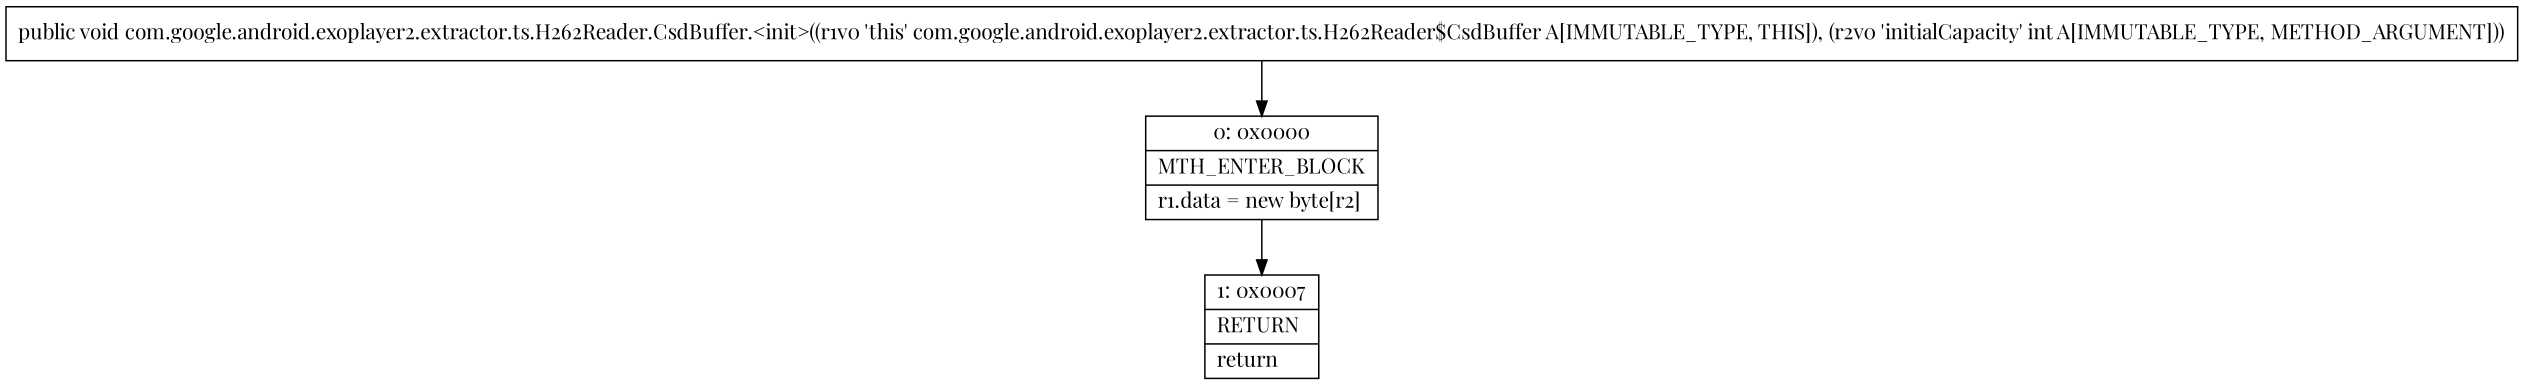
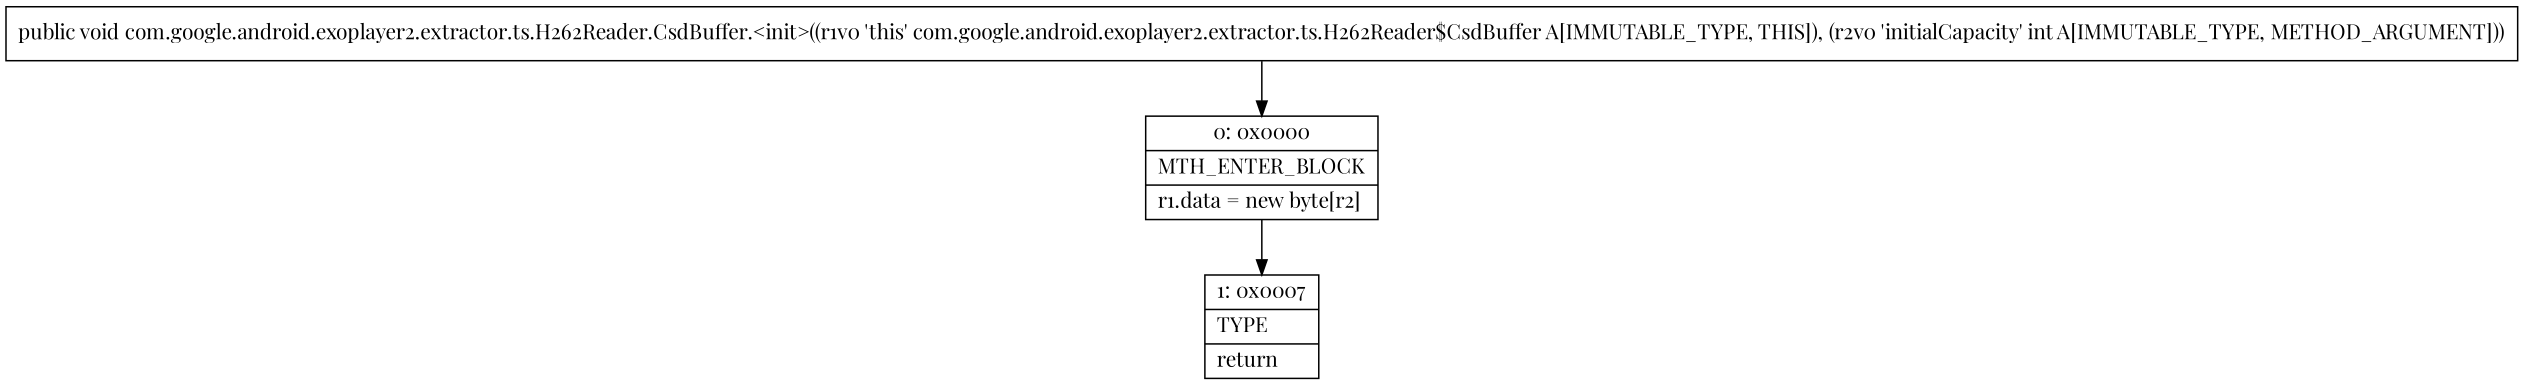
(1258, 326) -> (1242, 326)
